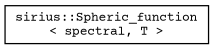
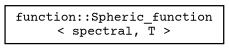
(107, 25) -> (114, 25)
